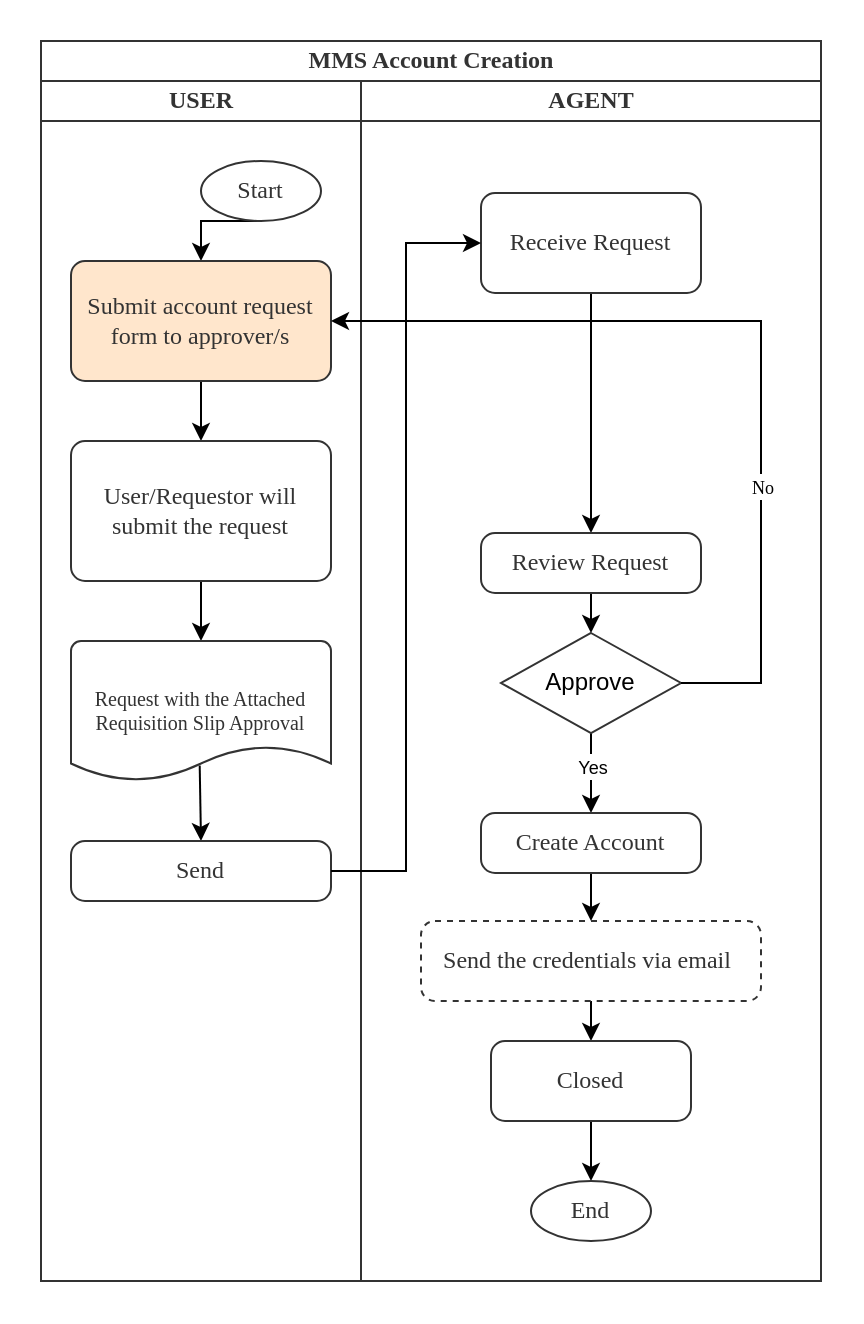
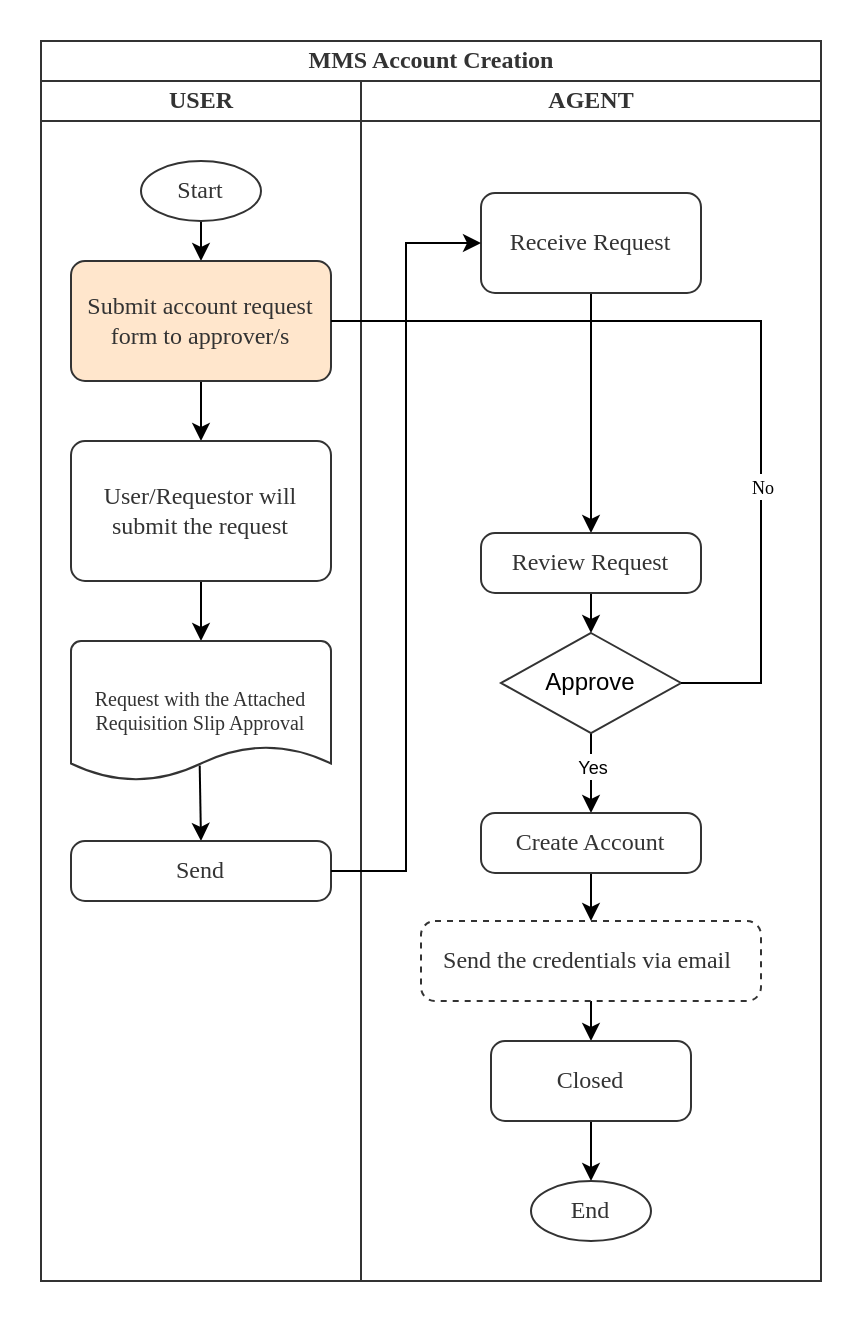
(261, 191) -> (201, 191)
(346, 321) -> (340, 321)
